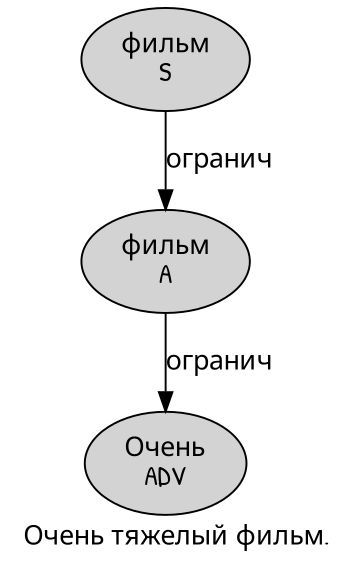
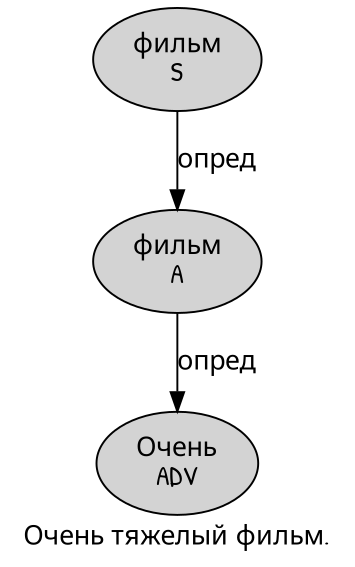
(220, 160) -> (217, 160)
(220, 362) -> (217, 362)
